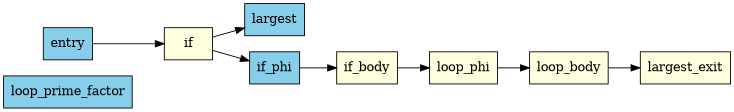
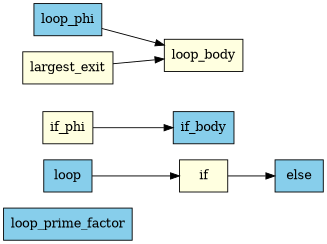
(275, 20) -> (299, 176)
(68, 44) -> (68, 176)
(227, 54) -> none
(275, 68) -> (68, 128)
(367, 68) -> (204, 128)
(409, 68) -> none
(463, 68) -> (68, 20)
(620, 68) -> (134, 62)
